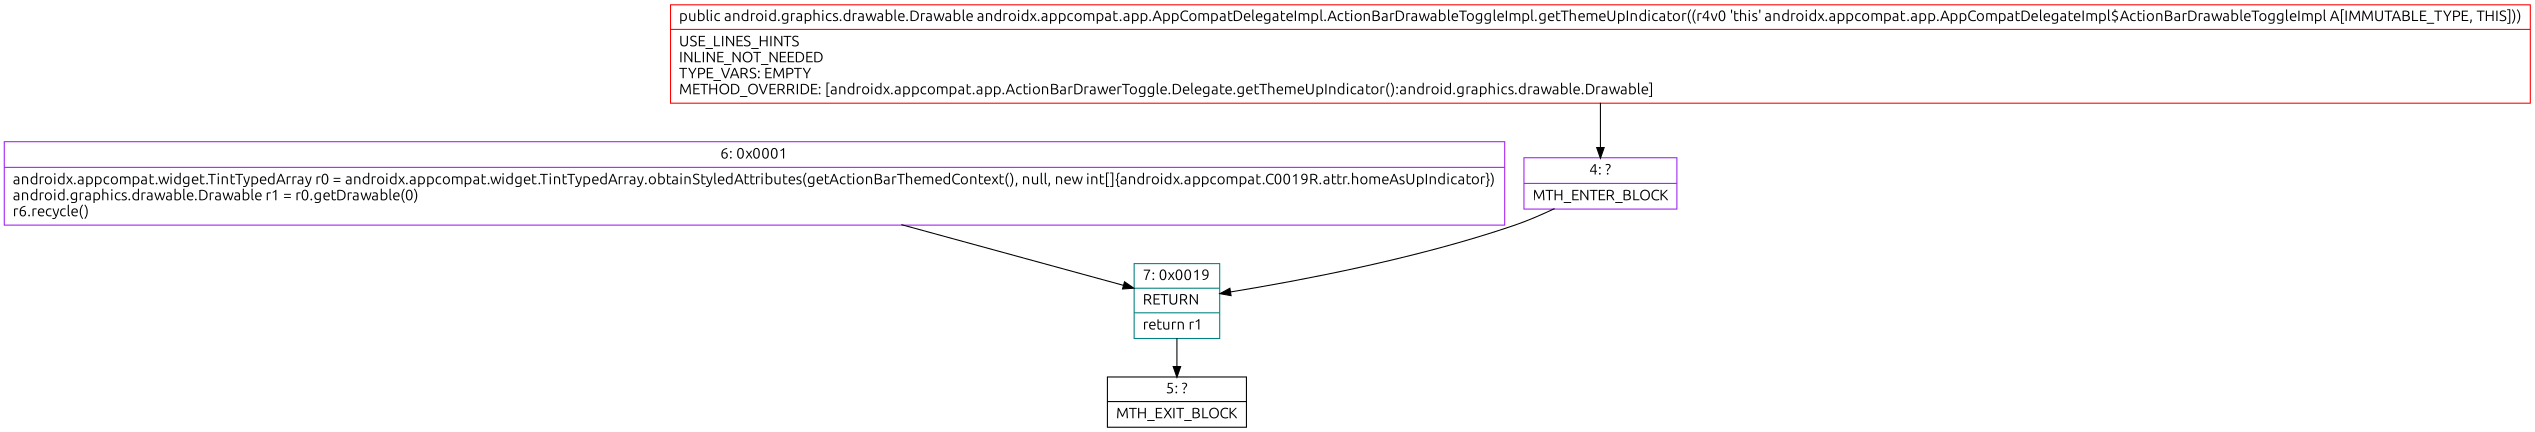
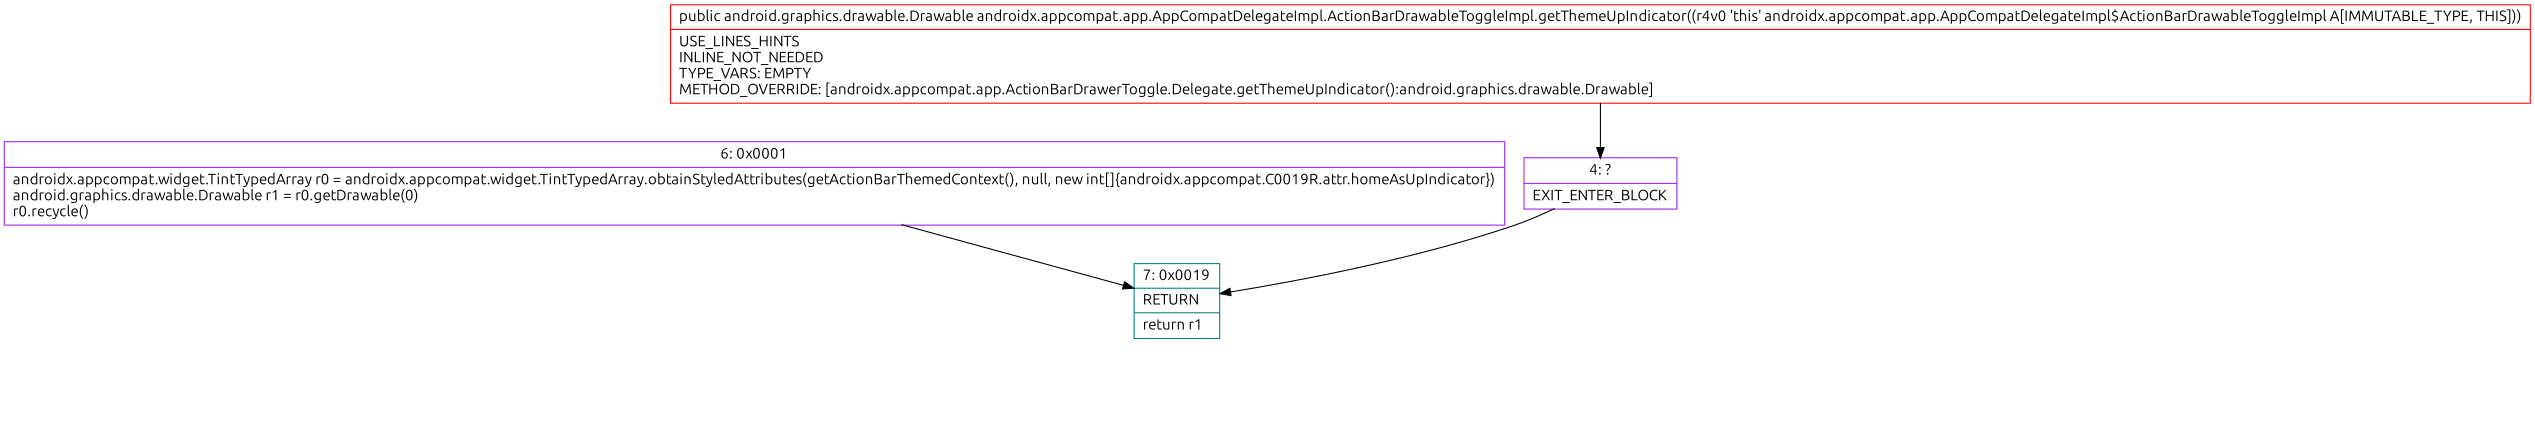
(1600, 196) -> (1600, 196)
(51, 212) -> (51, 212)
(1177, 402) -> none
